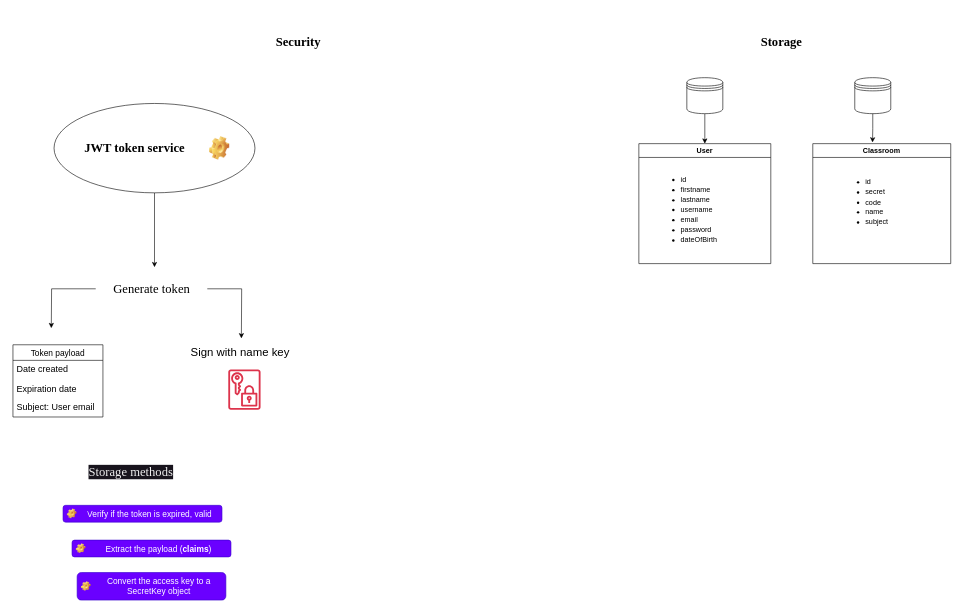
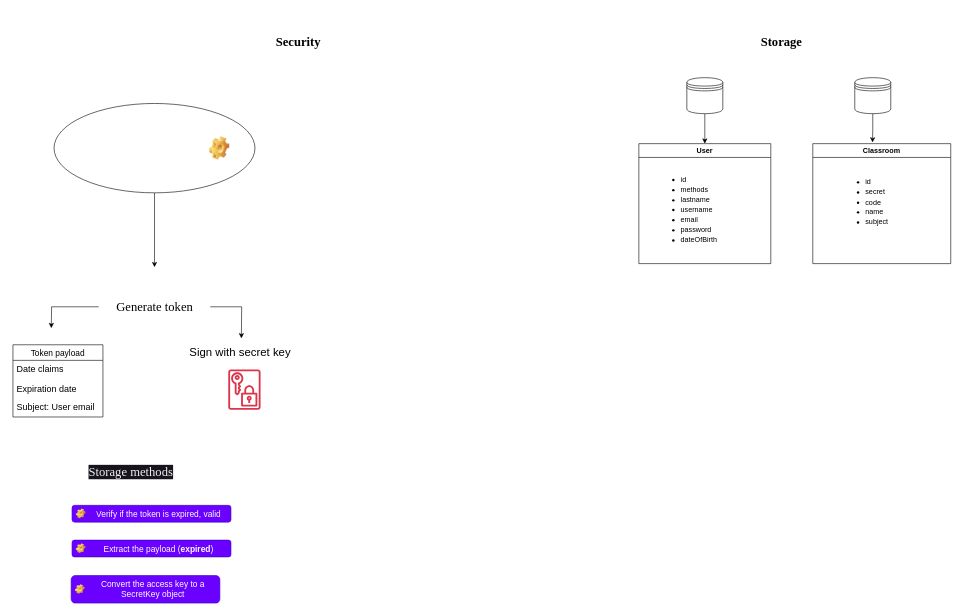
(134, 148) -> none
(678, 198) -> (678, 198)
(151, 289) -> (154, 307)
(240, 353) -> (240, 353)
(40, 369) -> (36, 369)
(142, 514) -> (151, 514)
(158, 549) -> (158, 549)
(151, 587) -> (145, 590)
